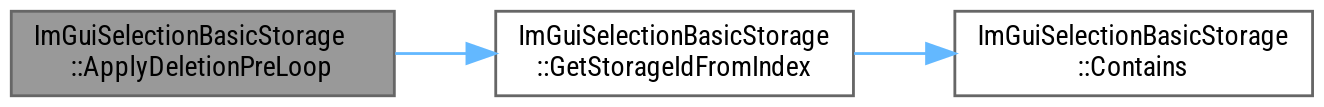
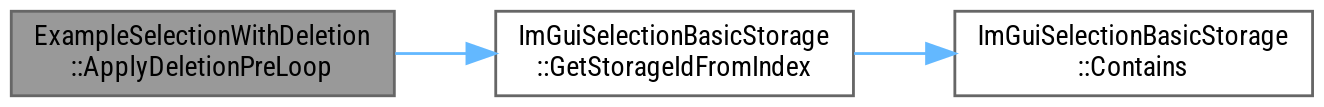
(203, 54) -> (203, 54)
